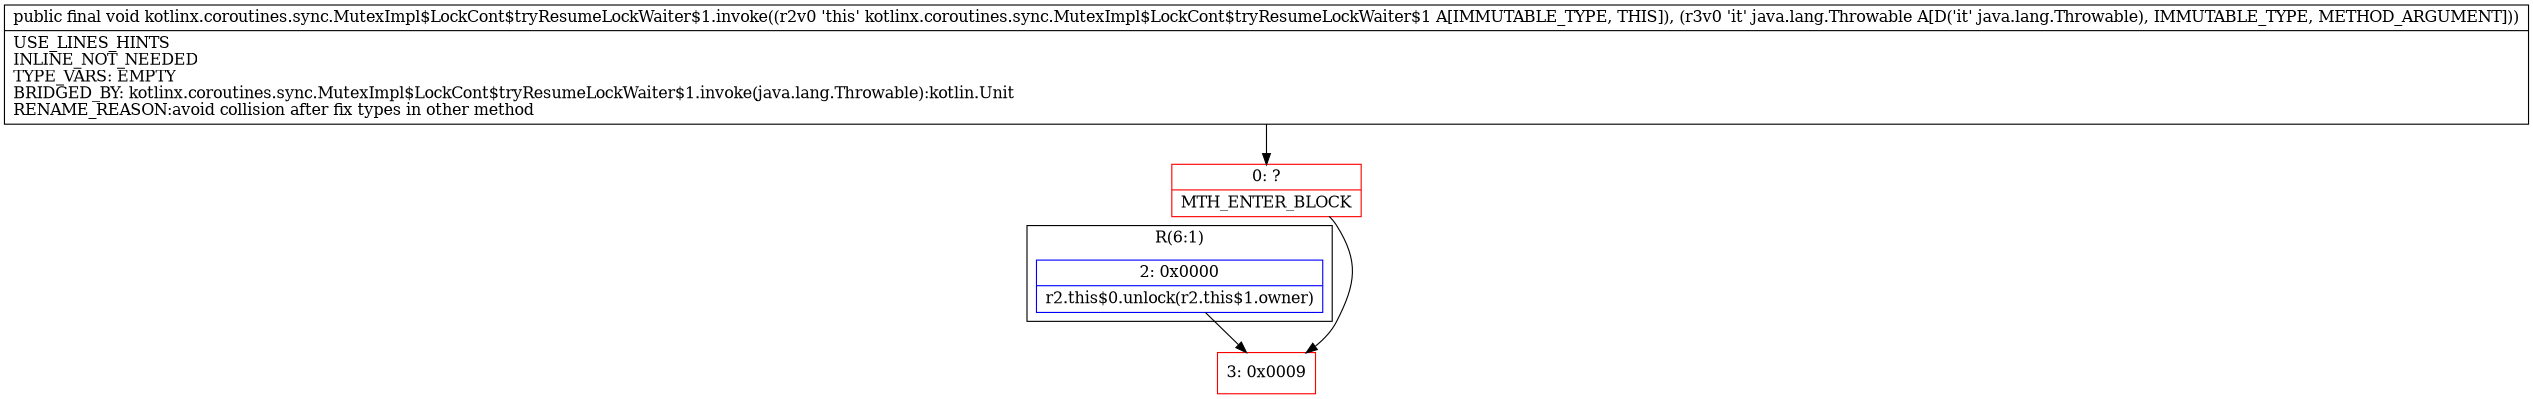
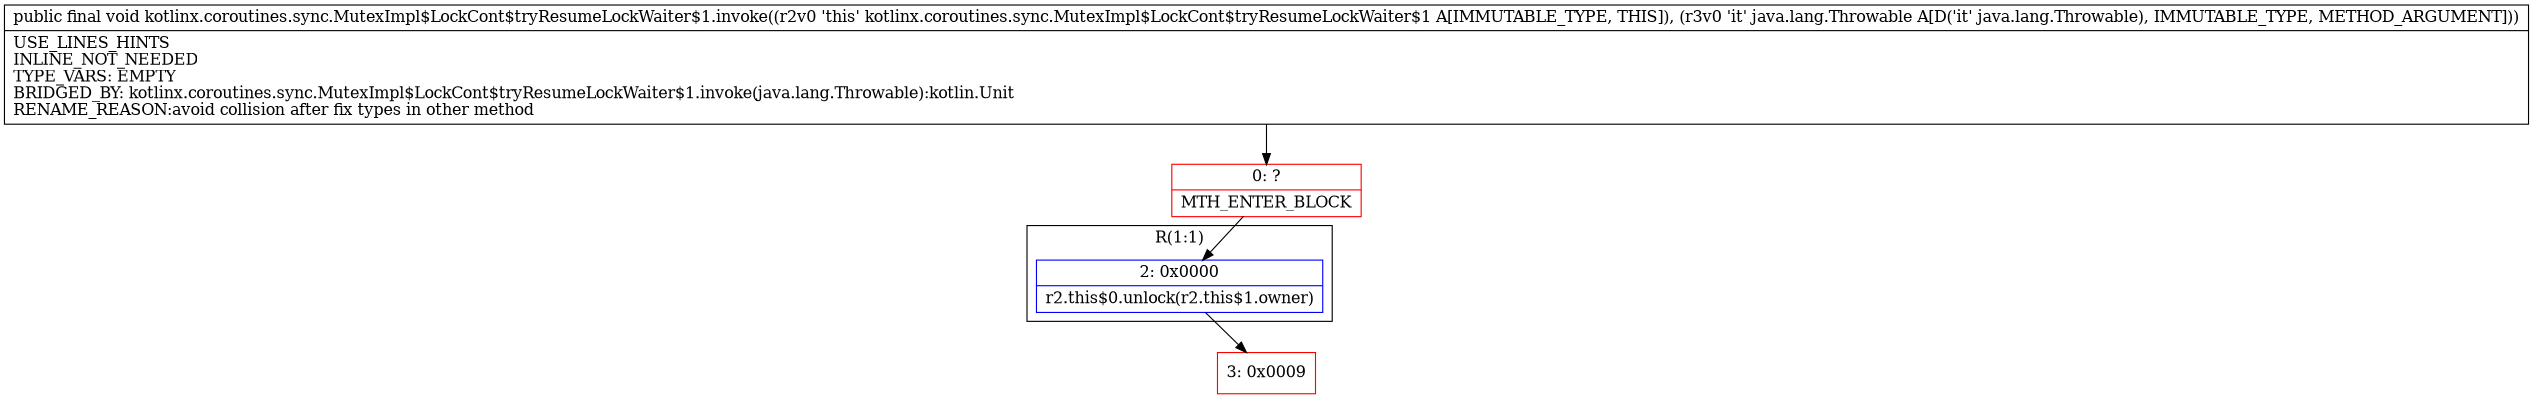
(1180, 238) -> (1180, 238)
(1351, 284) -> (1227, 234)
